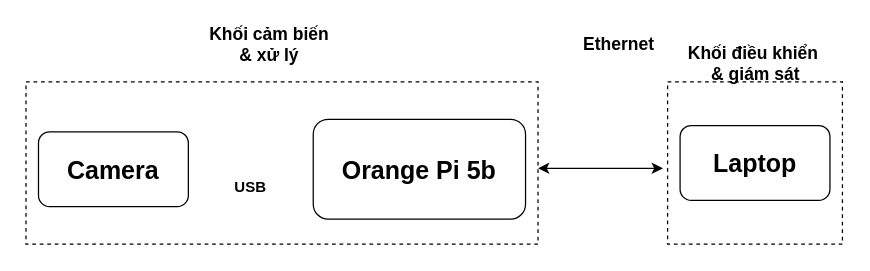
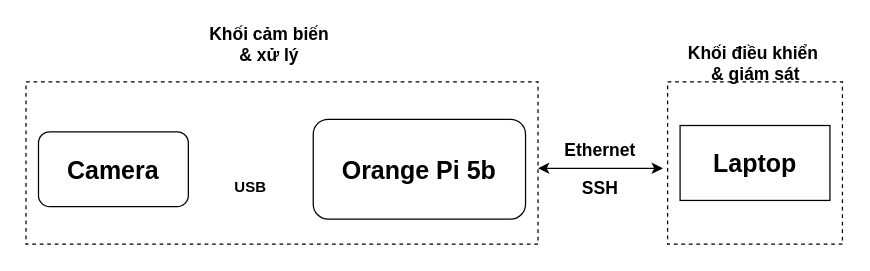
(619, 44) -> (601, 151)
(755, 163) -> (755, 163)
none -> (601, 188)
